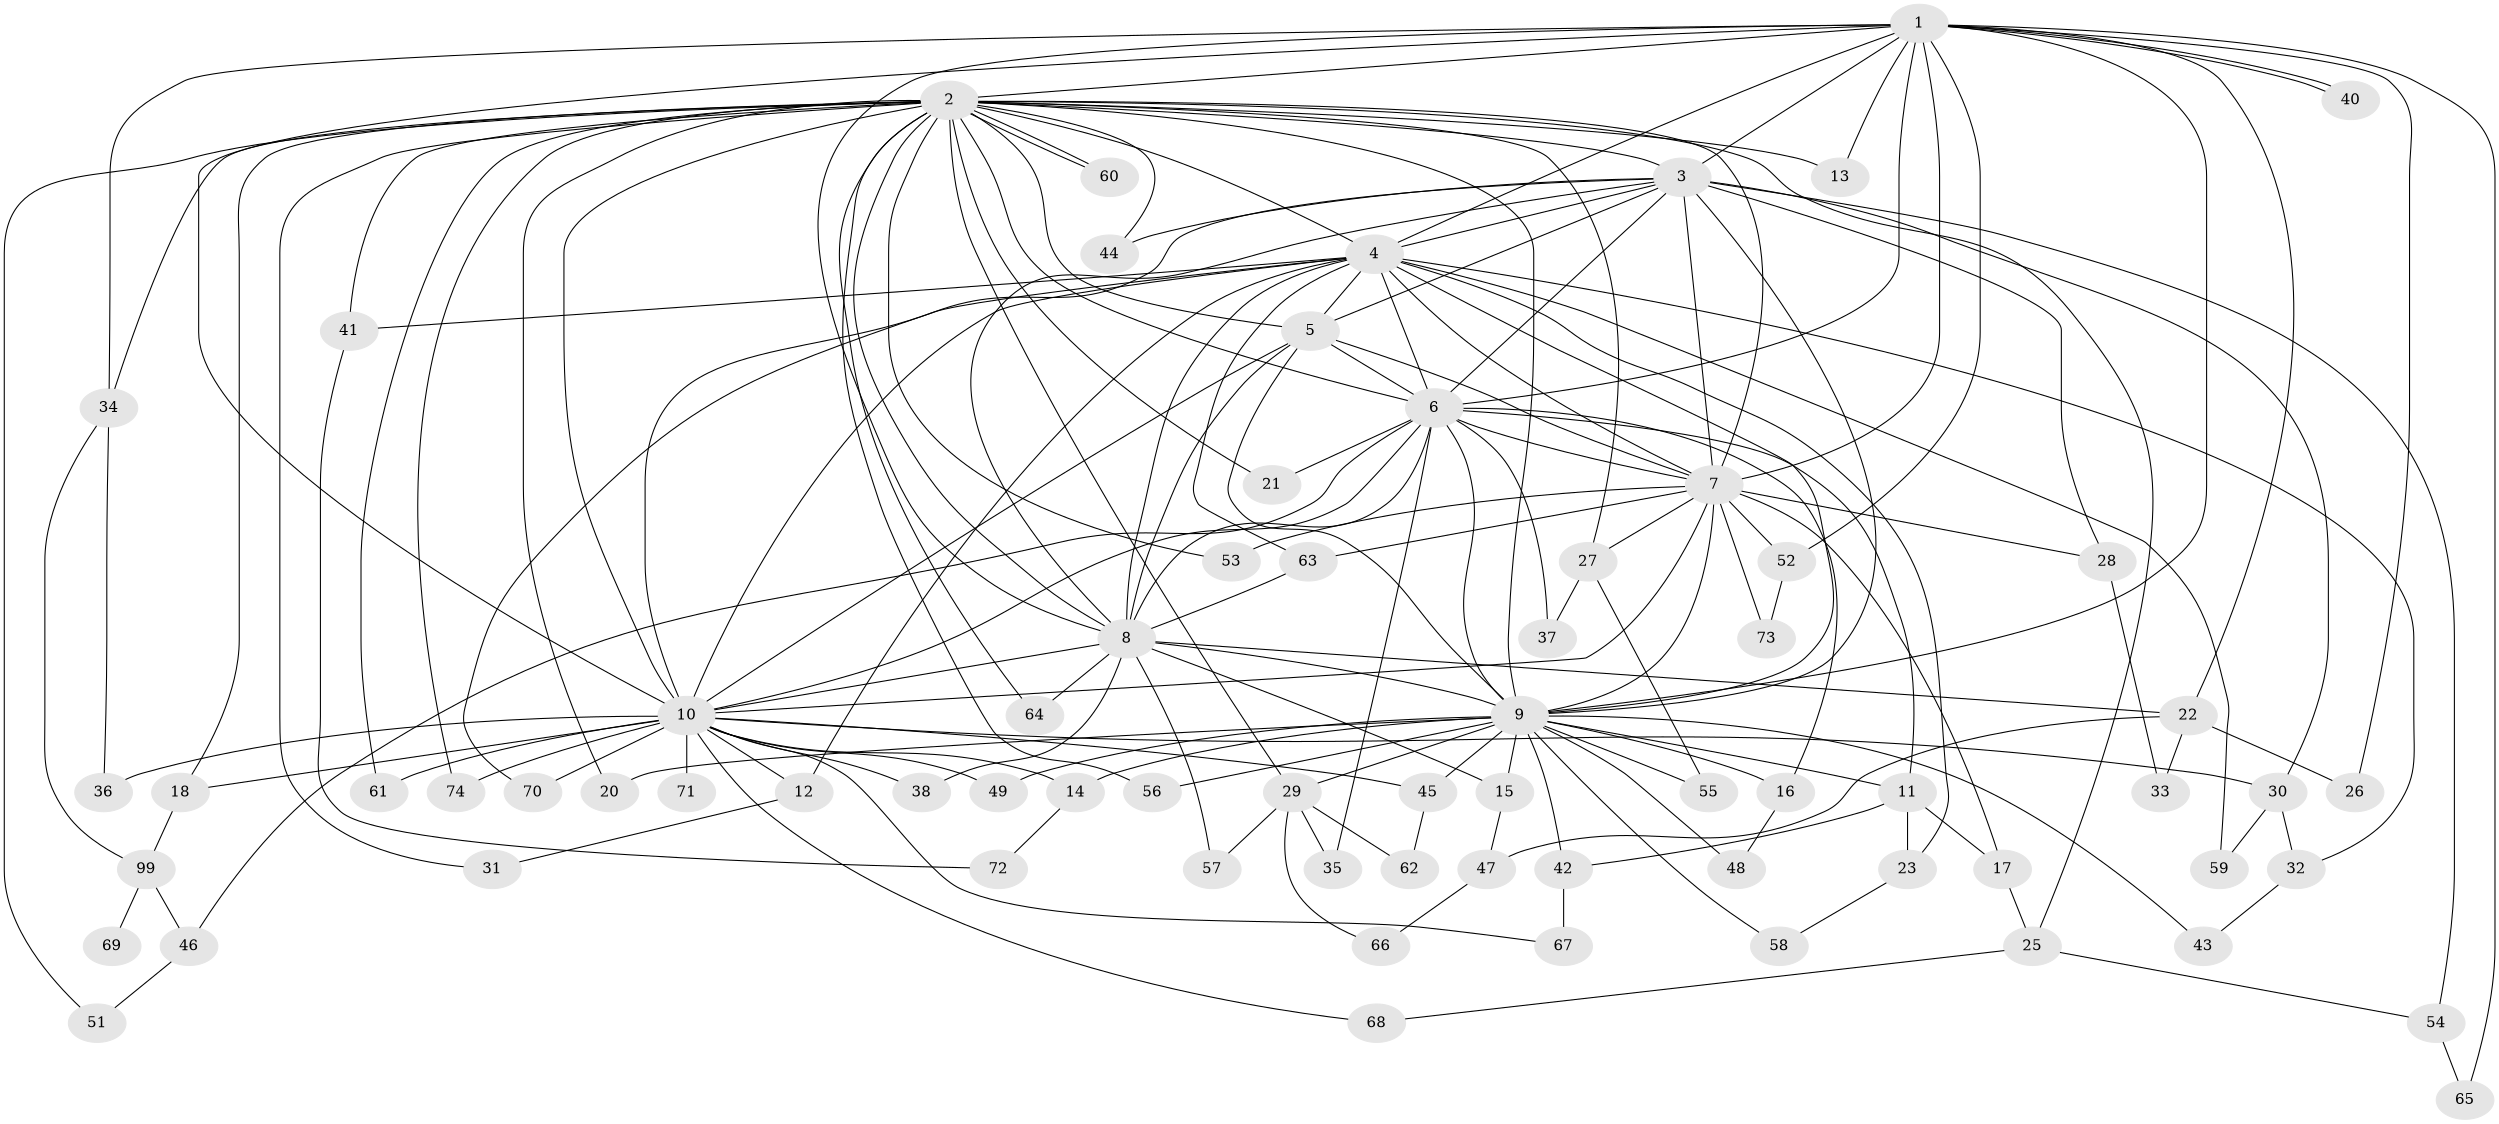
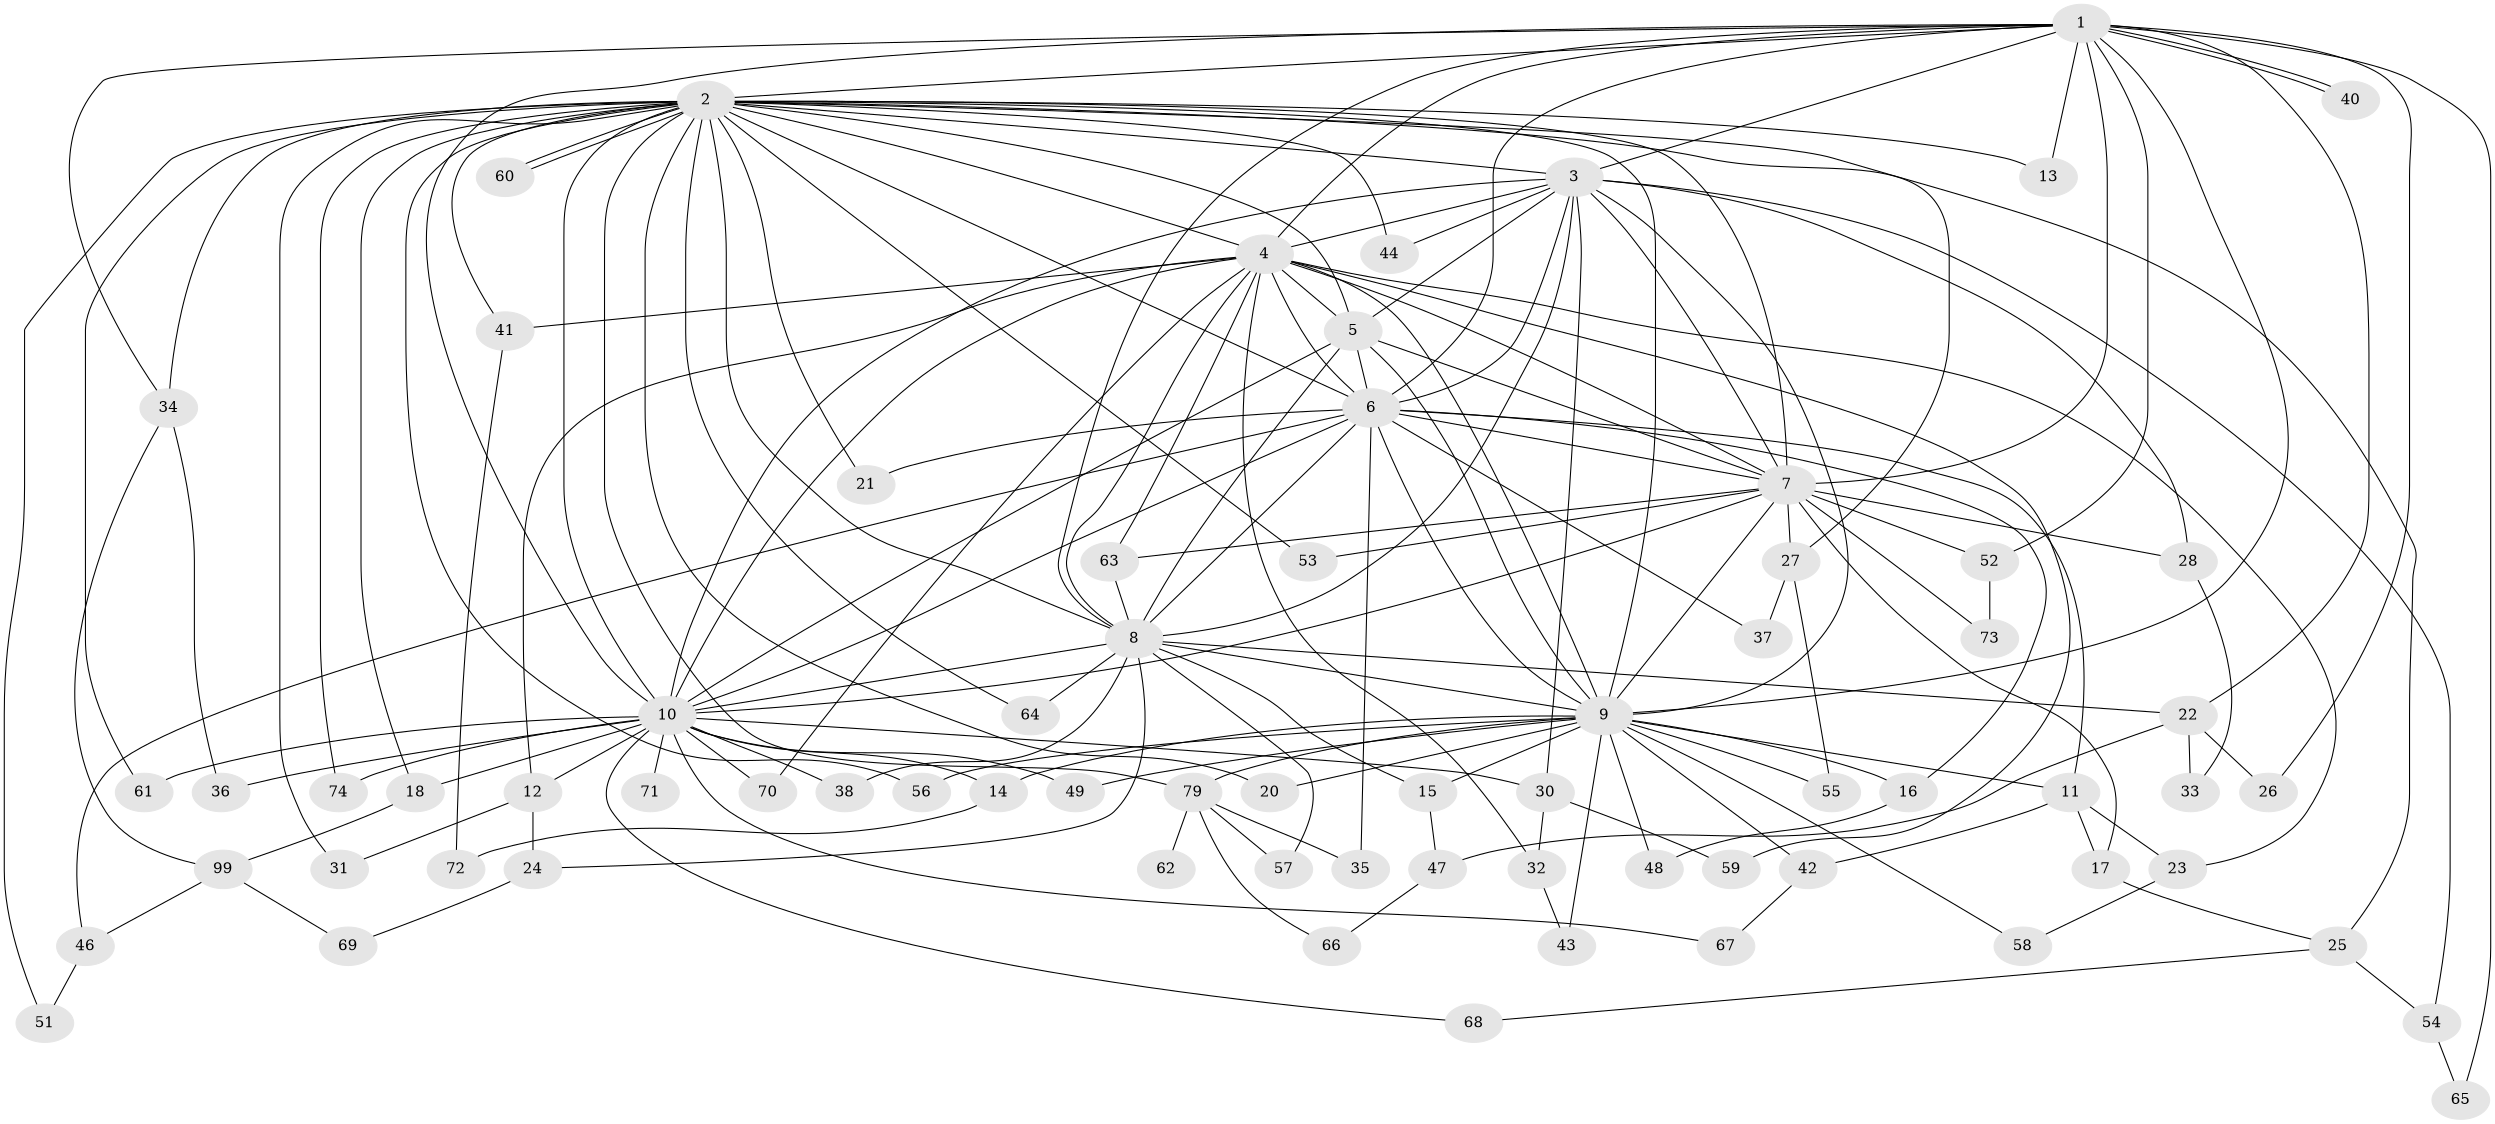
(1292, 792) -> (1193, 792)
(1428, 792) -> none
none -> (533, 869)
